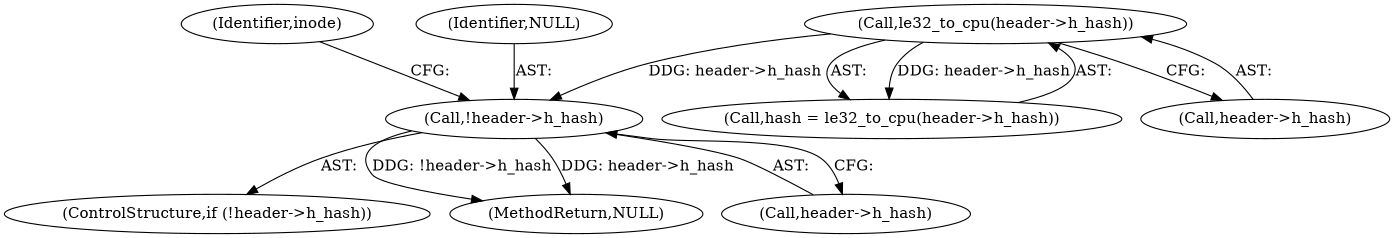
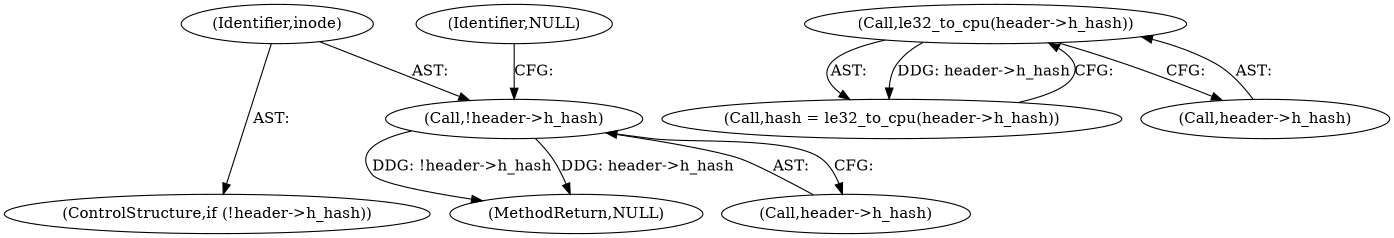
(693, 53) -> none
(433, 72) -> (433, 72)
(537, 72) -> (537, 72)
(1097, 72) -> (1097, 72)
(336, 153) -> (249, 114)
